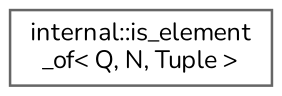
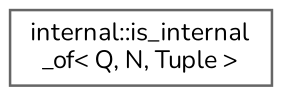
(141, 48) -> (141, 48)
